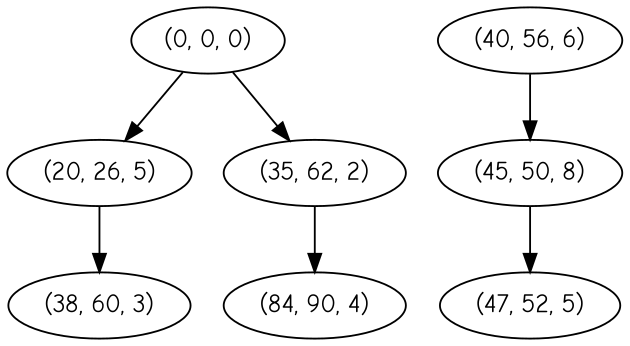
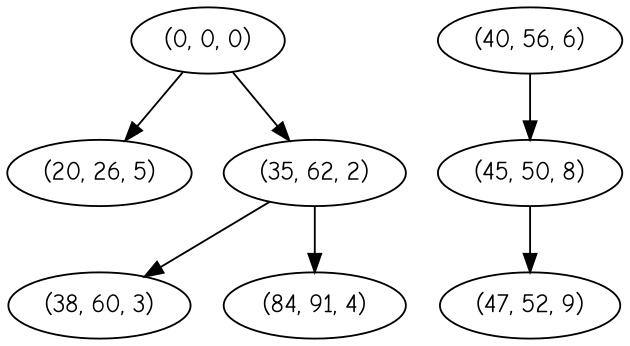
(99, 230) -> (215, 235)
(315, 305) -> (315, 305)
(530, 305) -> (530, 305)
